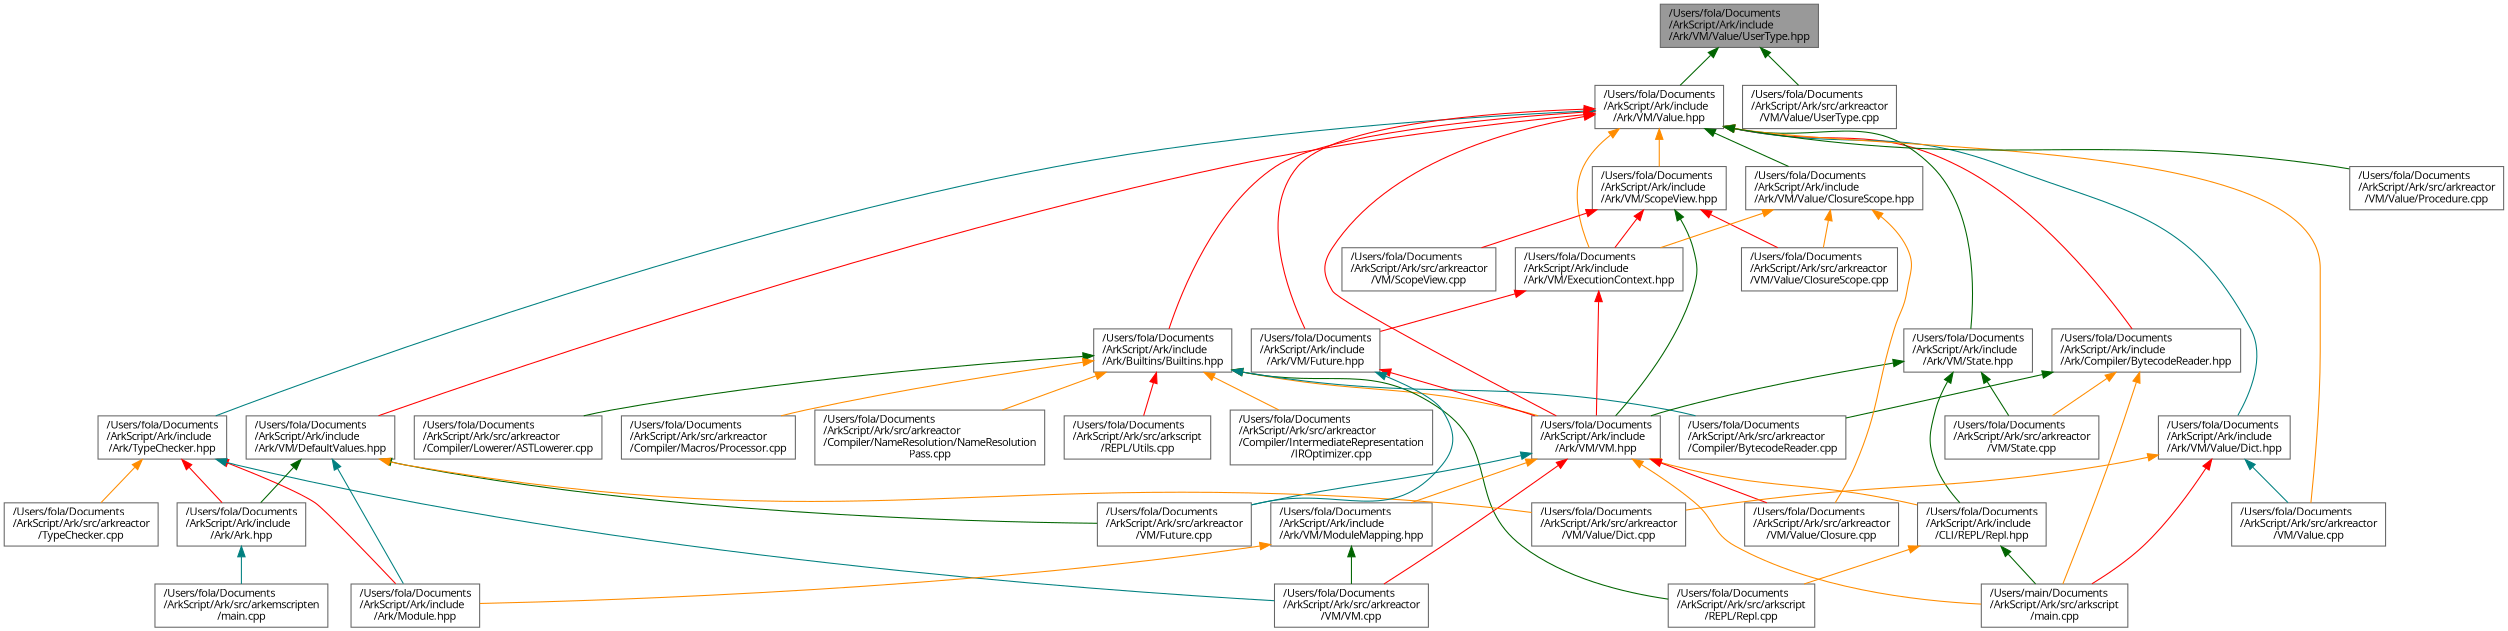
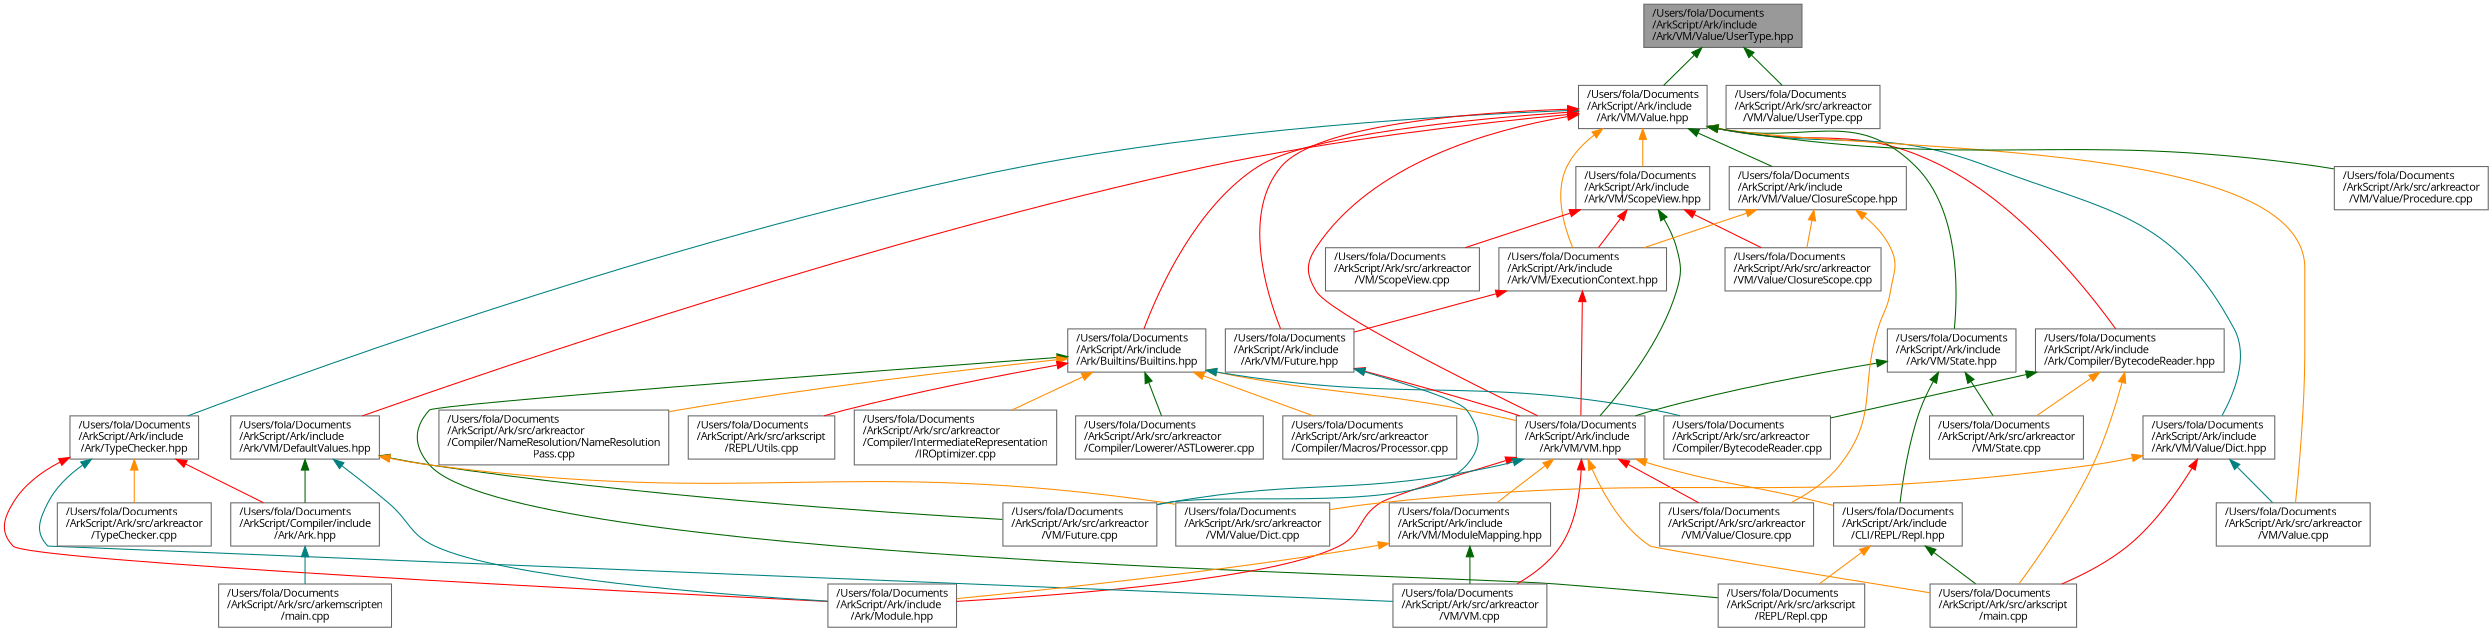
(241, 524) -> (305, 524)
none -> (1217, 577)
(2055, 606) -> (2003, 606)
